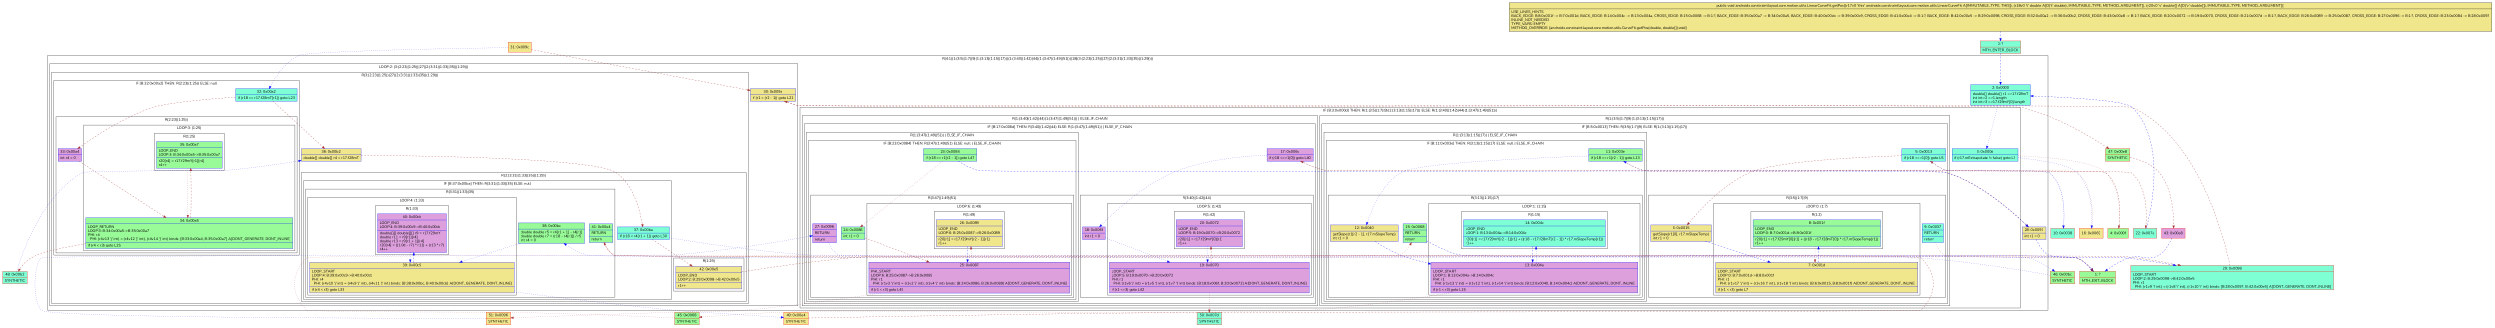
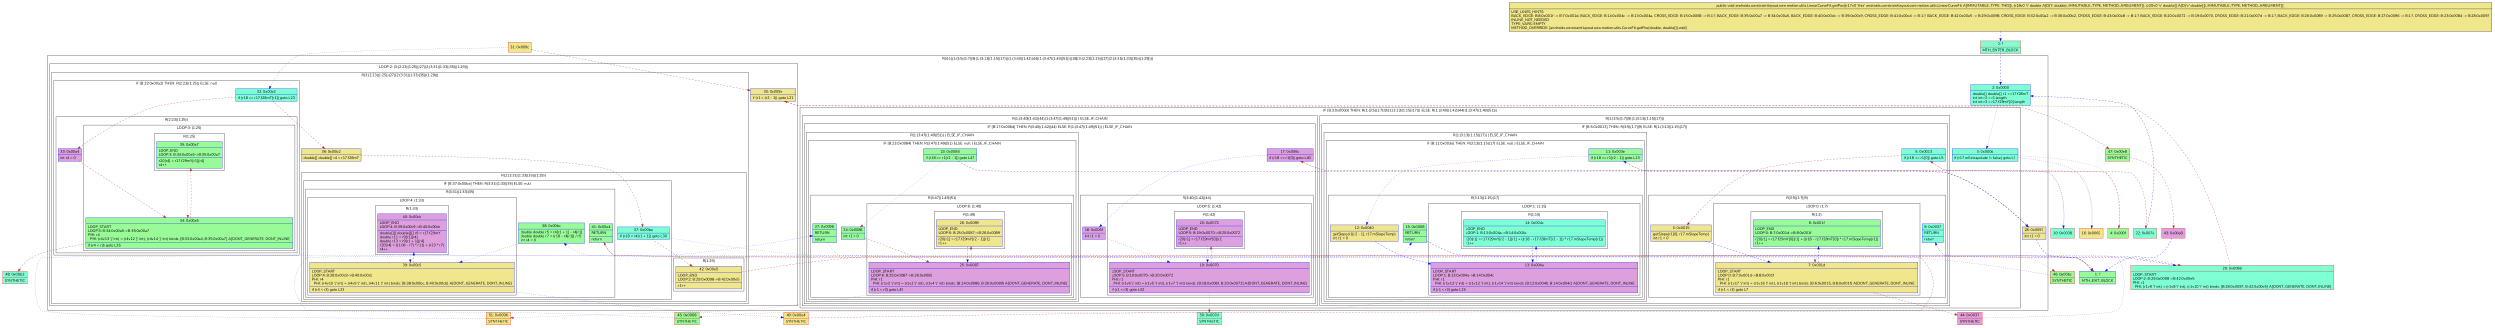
(130, 171) -> none
(101, 227) -> (100, 227)
(825, 233) -> (825, 233)
(1362, 255) -> (1362, 255)
(881, 271) -> (883, 271)
(2098, 278) -> (2098, 278)
(298, 297) -> (298, 297)
none -> (1970, 319)
